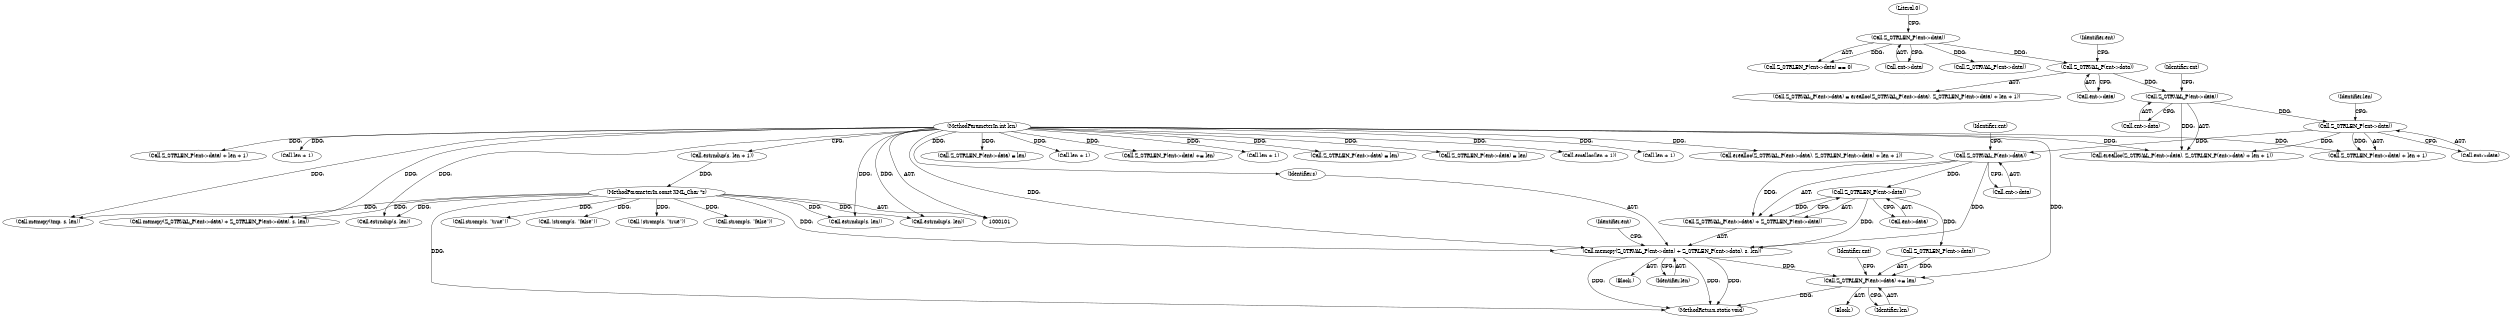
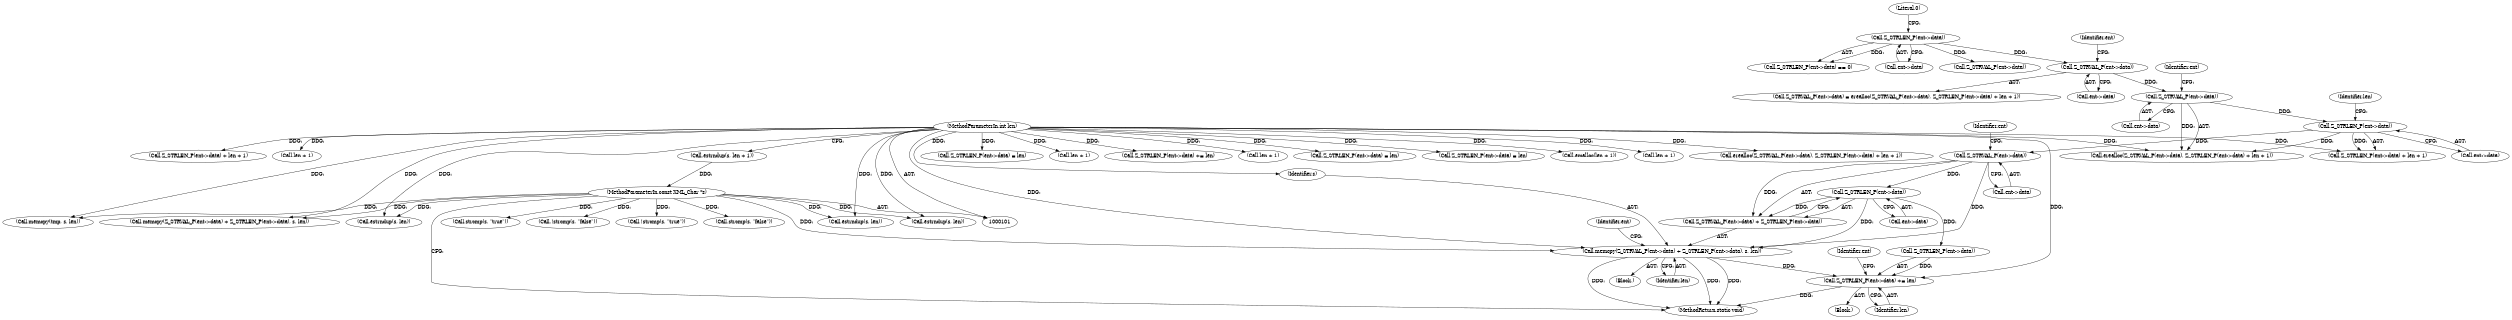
(439, 252) -> (438, 252)
